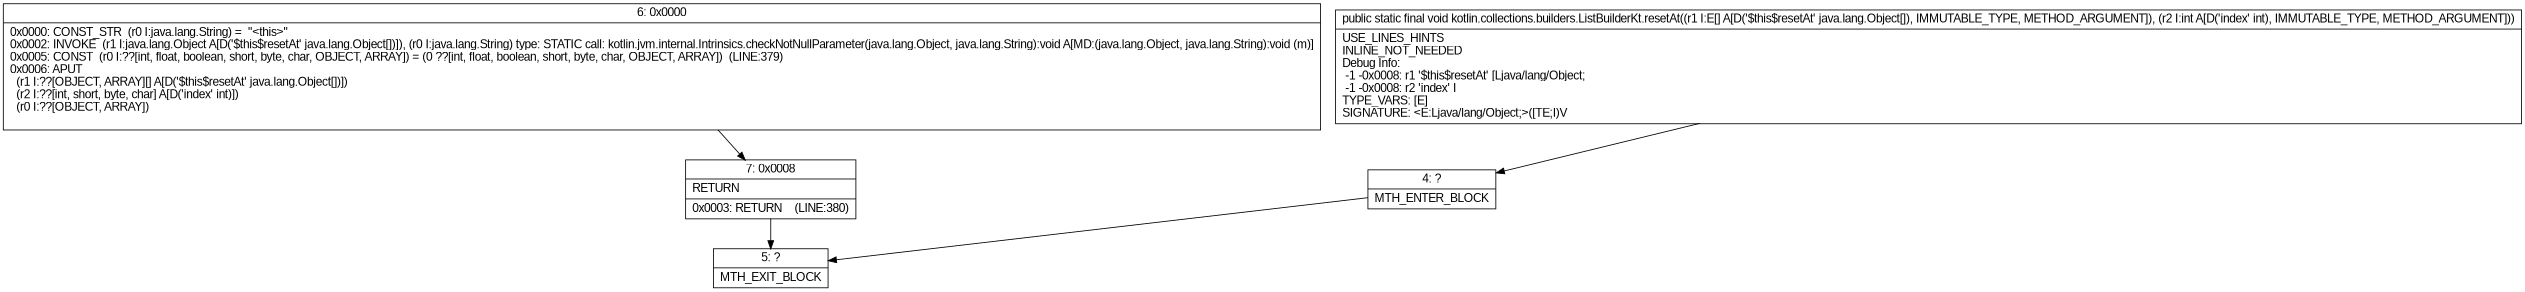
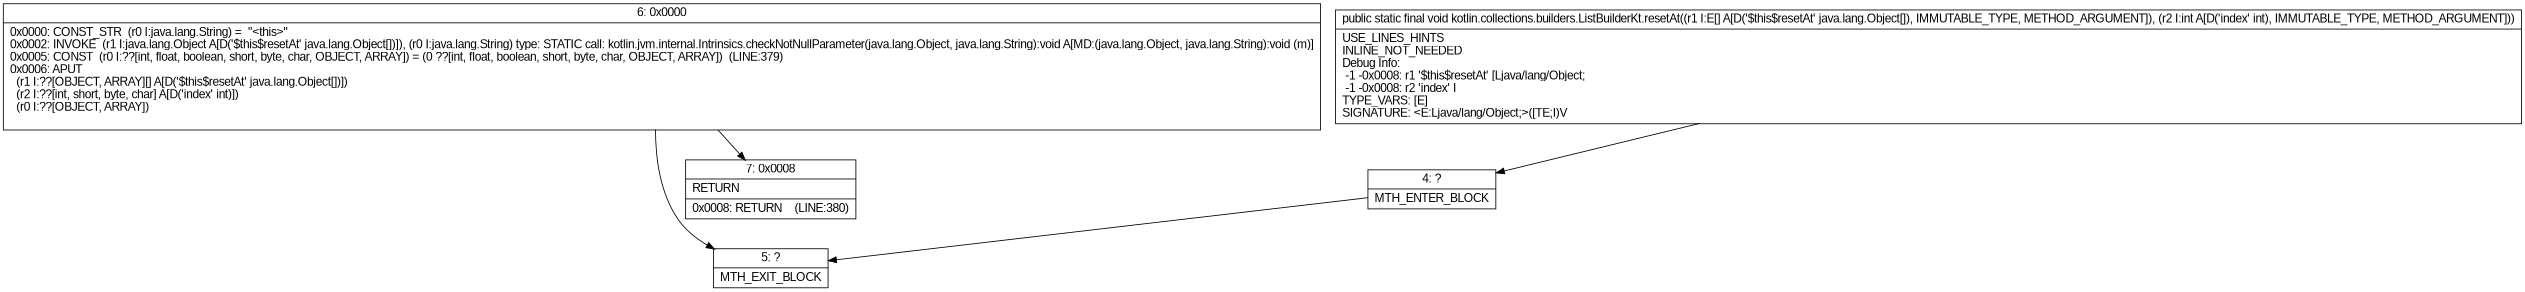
(771, 208) -> (771, 208)
(771, 230) -> (666, 195)
